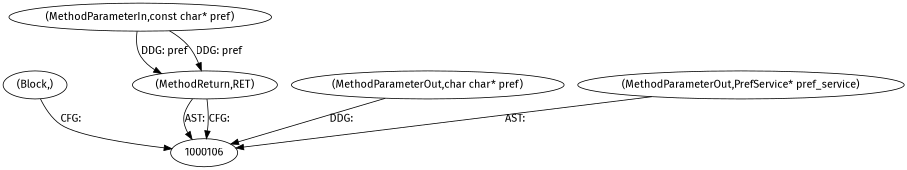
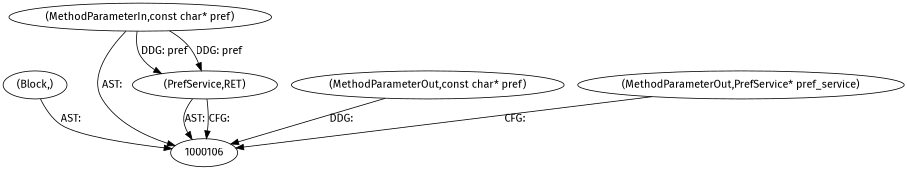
(205, 85) -> (205, 85)
(428, 85) -> (428, 85)
none -> (103, 100)
(72, 119) -> (72, 119)
(517, 119) -> (517, 119)
